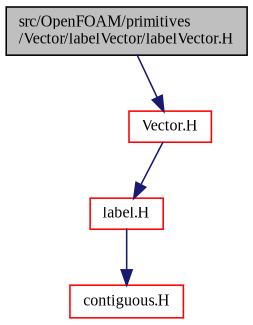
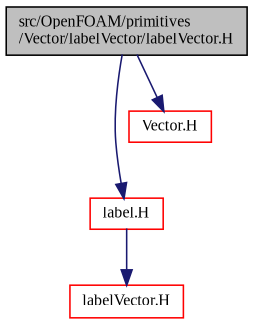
(152, 163) -> (115, 119)
(127, 302) -> (127, 302)
